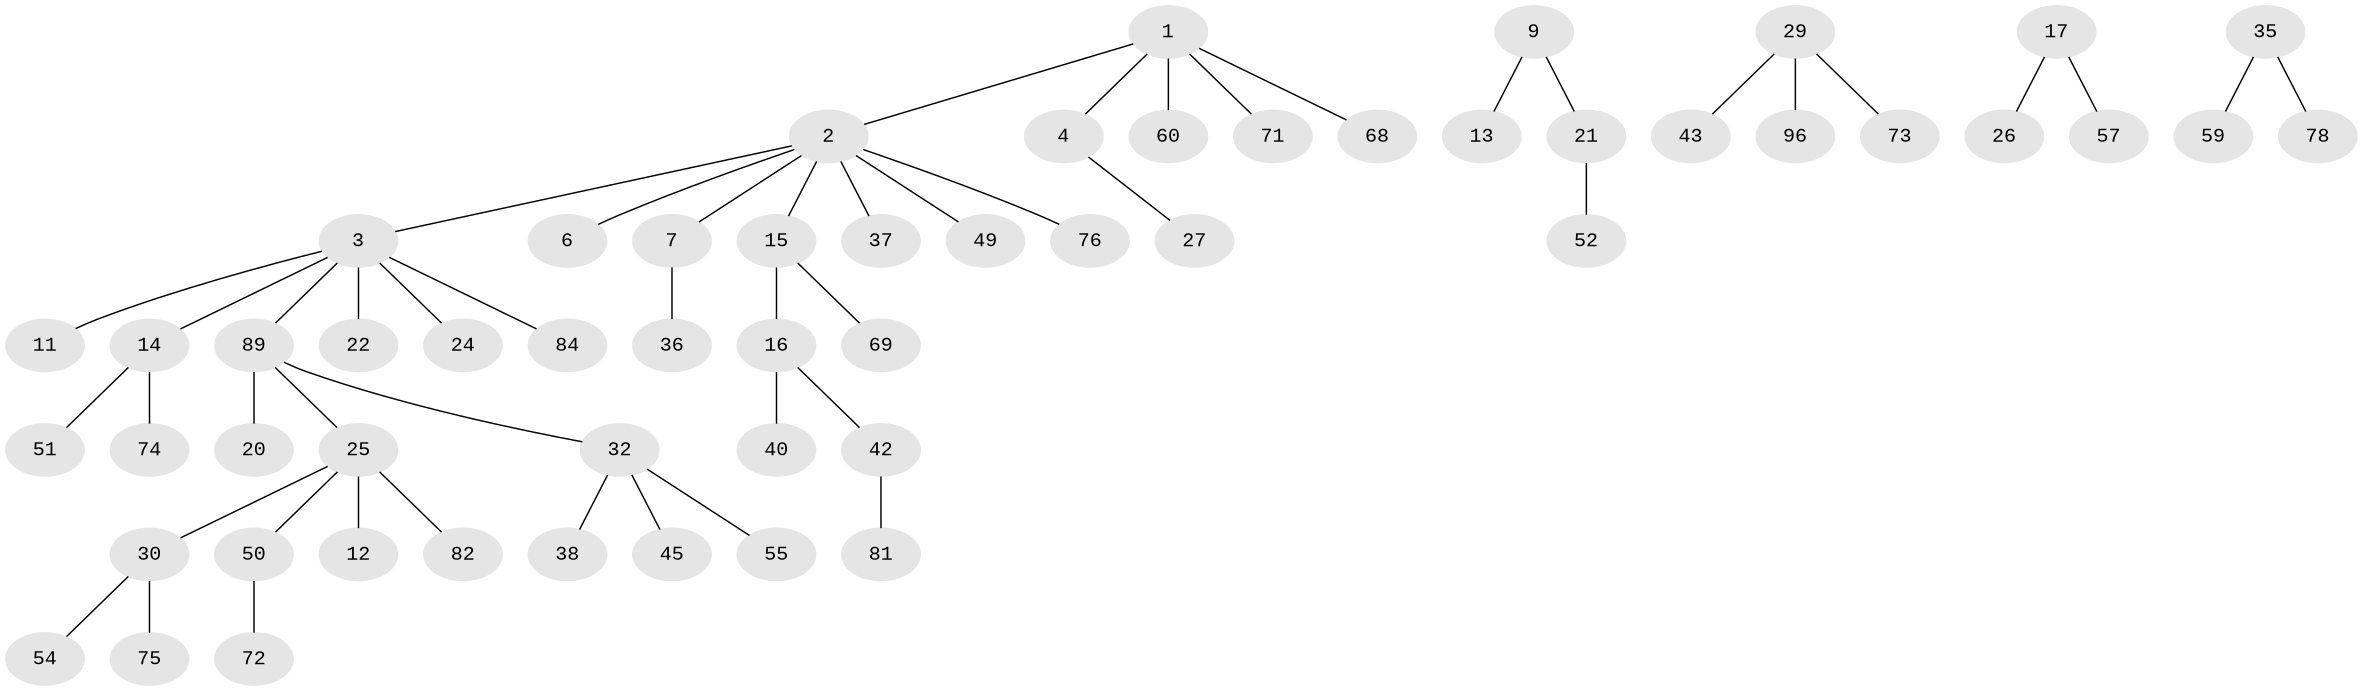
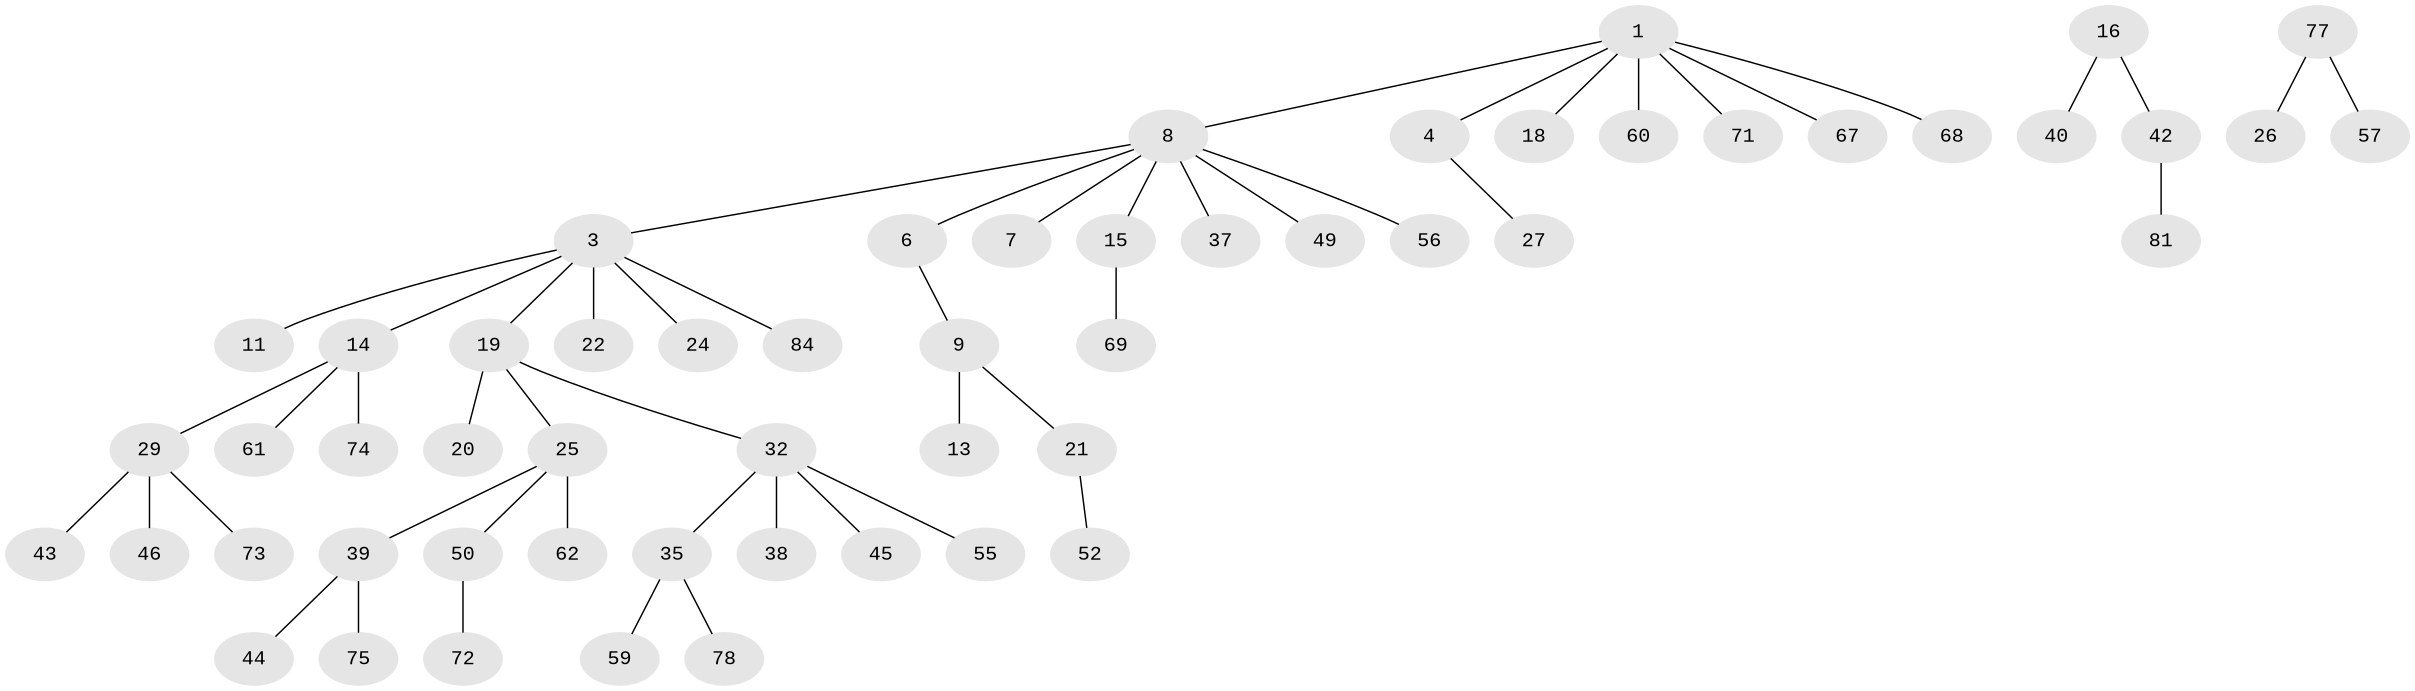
(2057, 32) -> (2318, 32)
(829, 136) -> (1168, 136)
none -> (1534, 136)
(1795, 136) -> (149, 554)
none -> (1848, 136)
(1090, 241) -> (1430, 241)
(776, 293) -> none
none -> (933, 293)
(254, 345) -> (489, 345)
(672, 345) -> none
none -> (254, 398)
(45, 450) -> (254, 450)
none -> (724, 502)
(149, 554) -> (358, 554)
(358, 554) -> (567, 554)
(463, 554) -> none
(45, 659) -> (254, 659)
